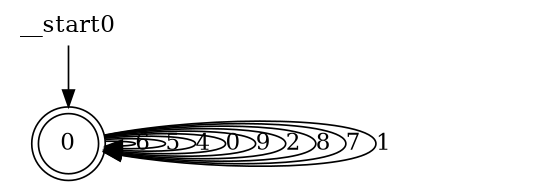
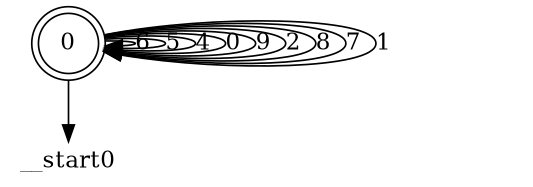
(69, 68) -> (69, 103)
